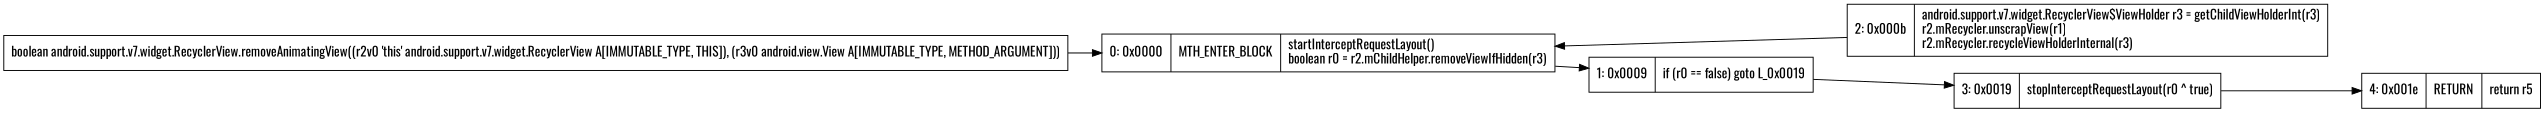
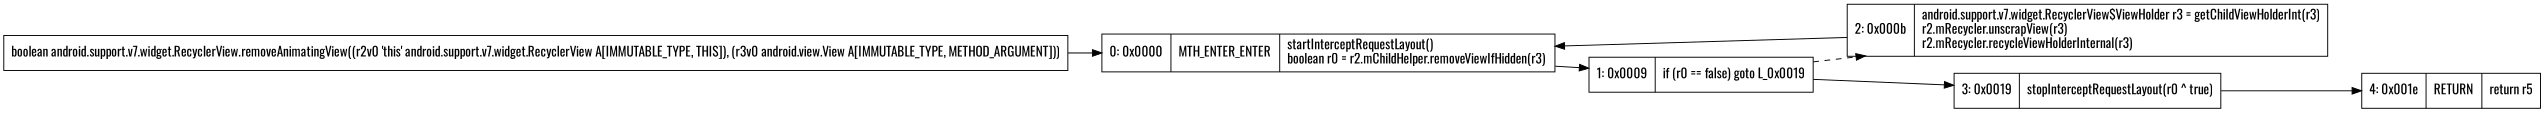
(1994, 30) -> (1995, 30)
(1226, 52) -> (1225, 52)
none -> (1835, 59)
